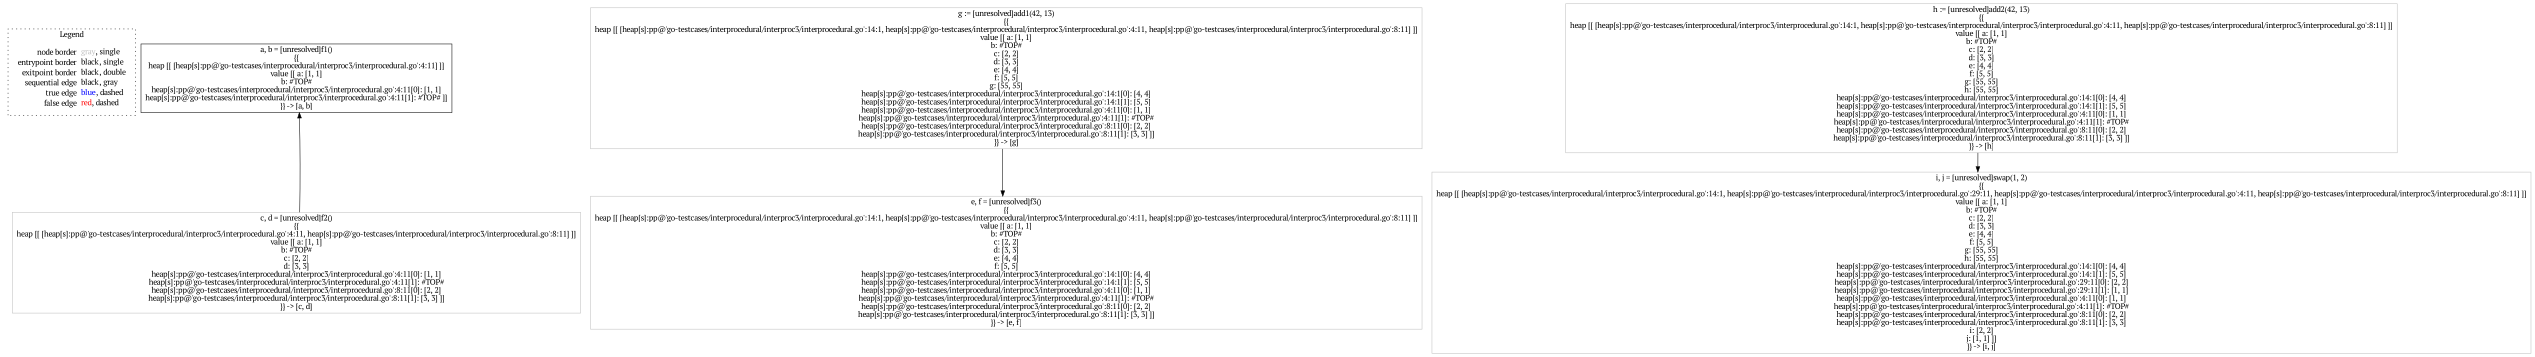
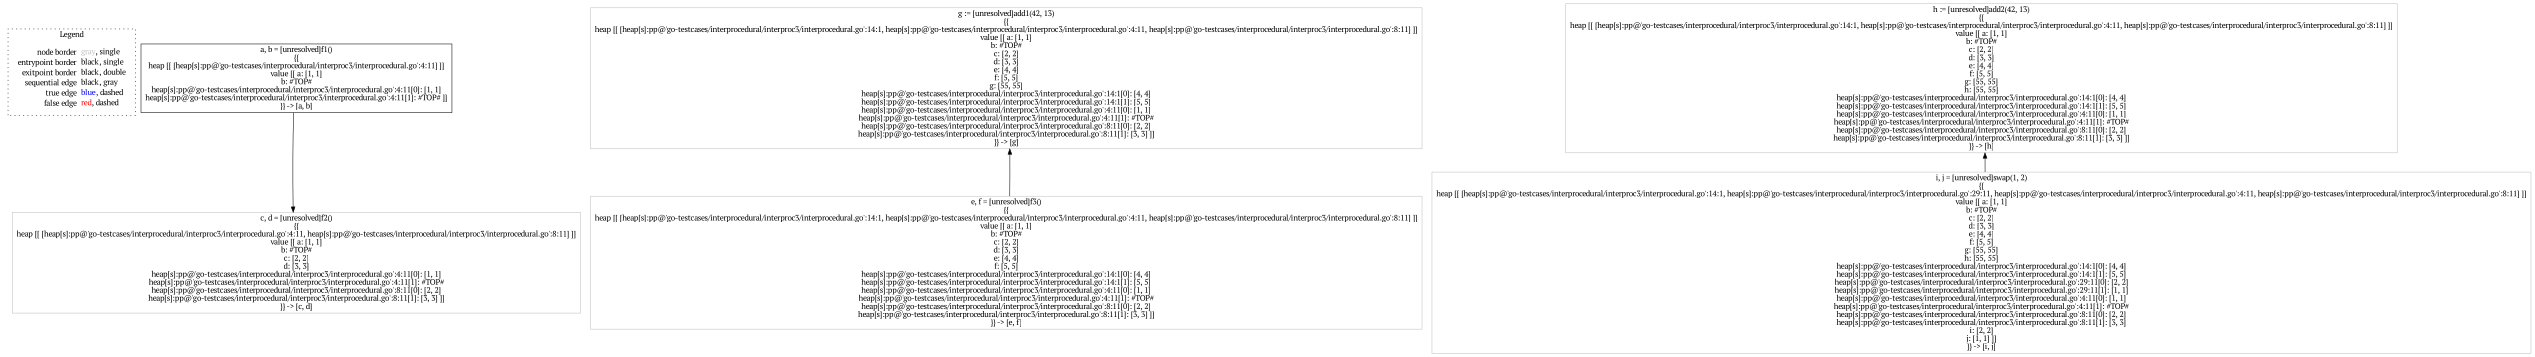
(1978, 160) -> (1985, 165)
(300, 165) -> (293, 160)
(1003, 170) -> (1010, 175)
